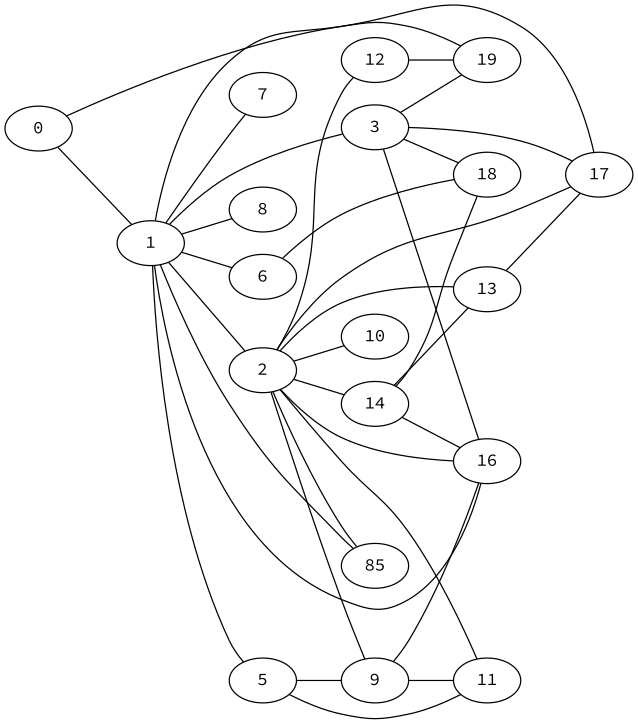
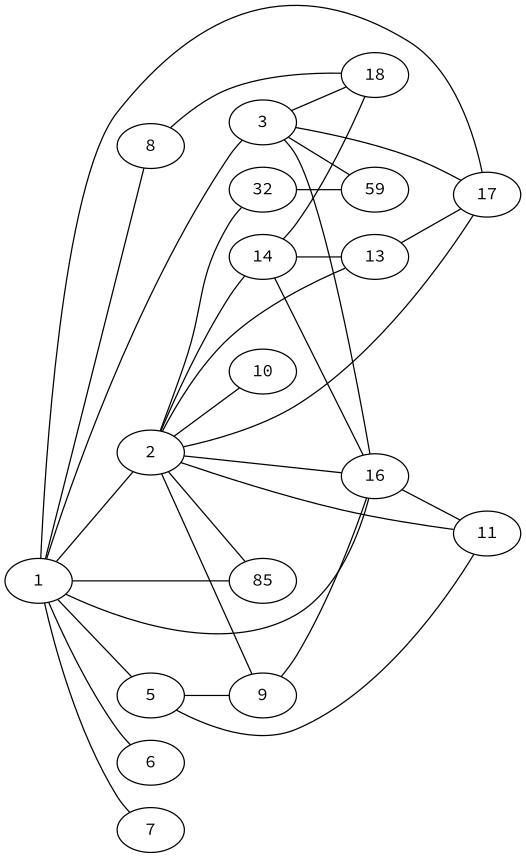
(375, 60) -> (263, 190)
(487, 60) -> (375, 190)
(39, 129) -> none
(362, 205) -> (250, 82)
(431, 680) -> (431, 505)
